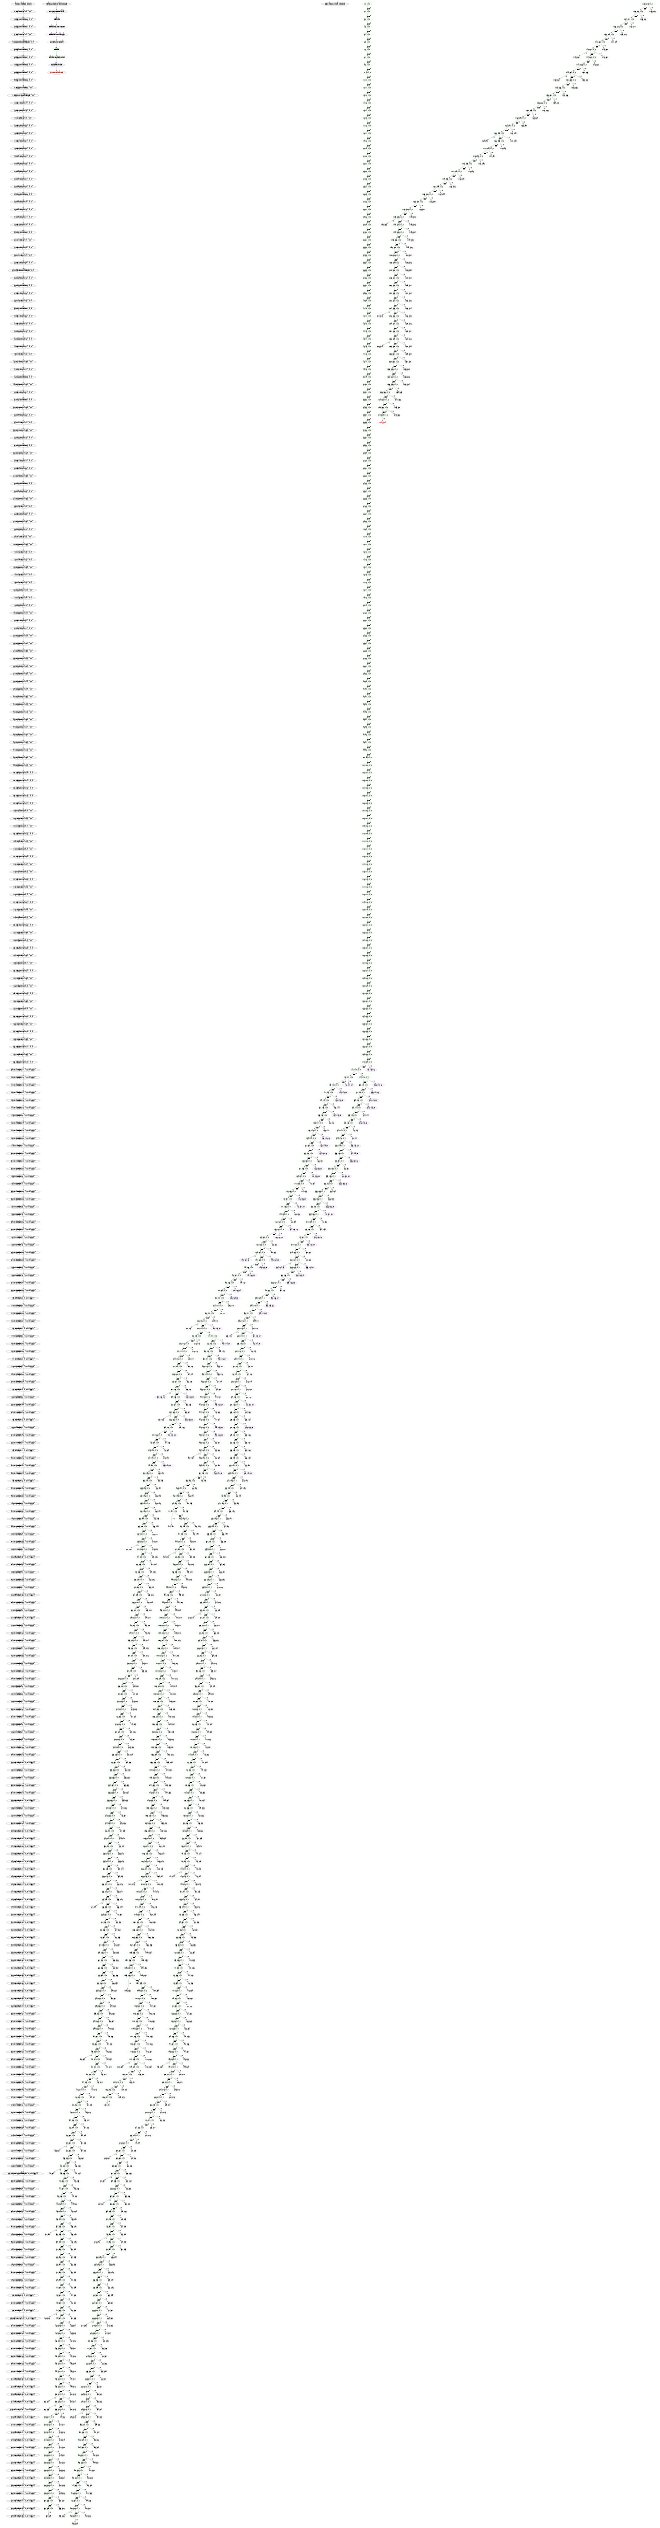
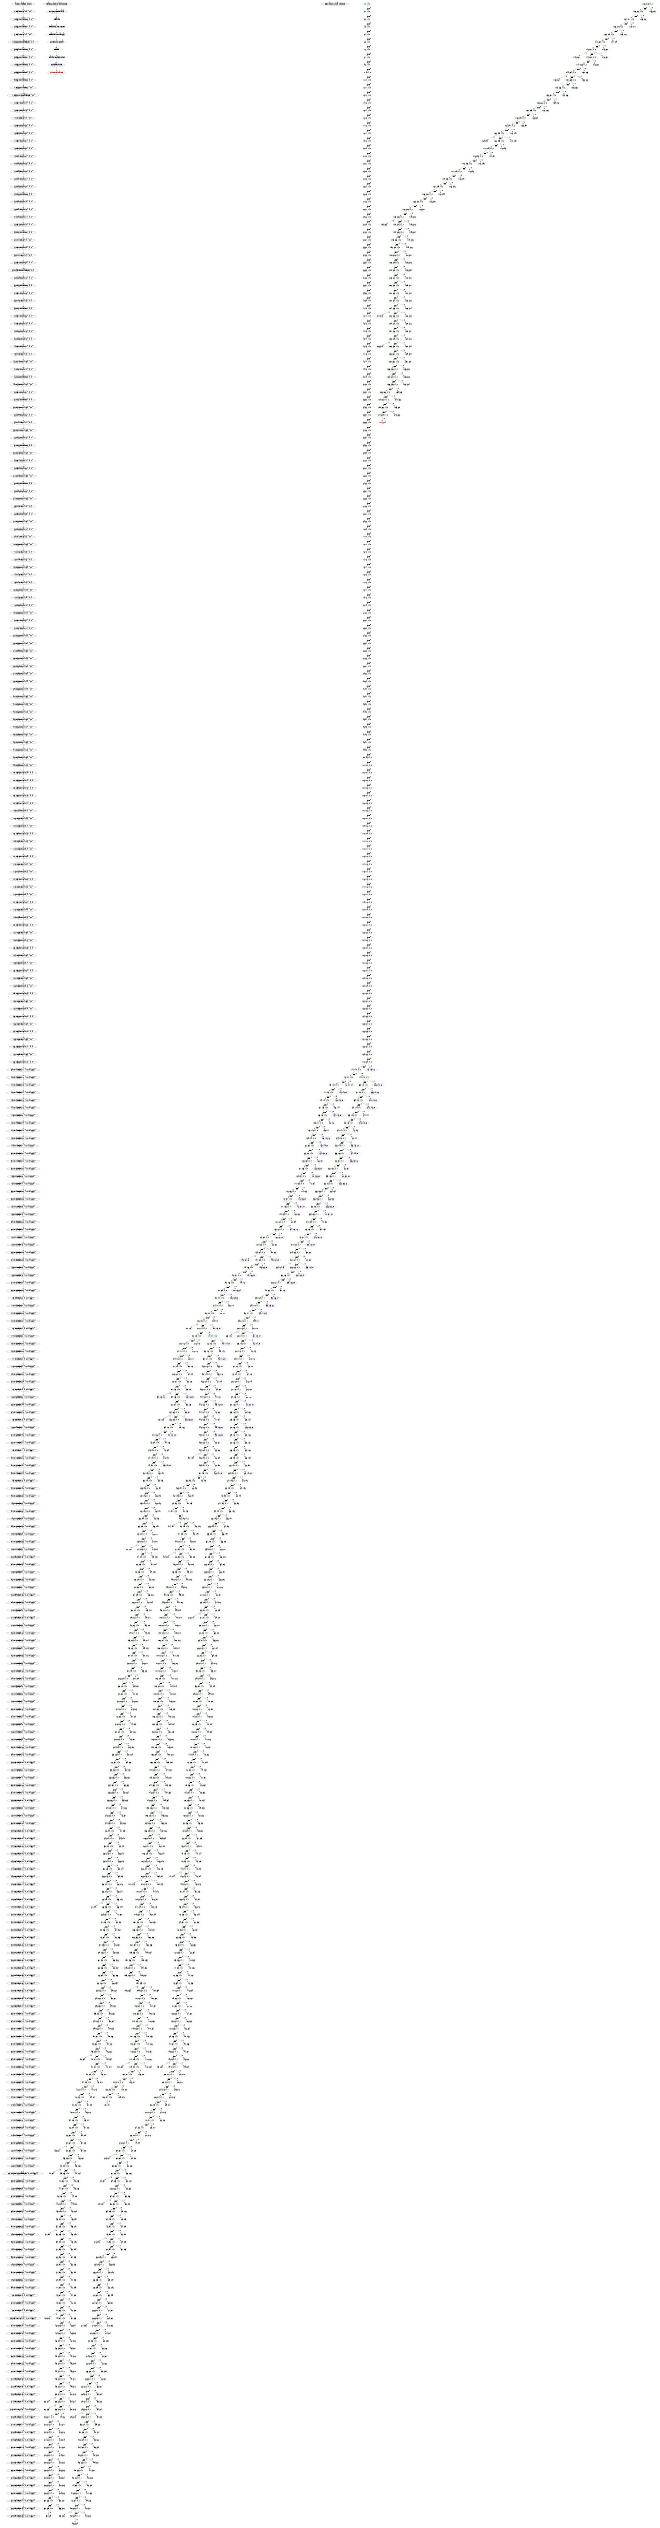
(172, 1519) -> (178, 1523)
(129, 1983) -> (135, 1987)
